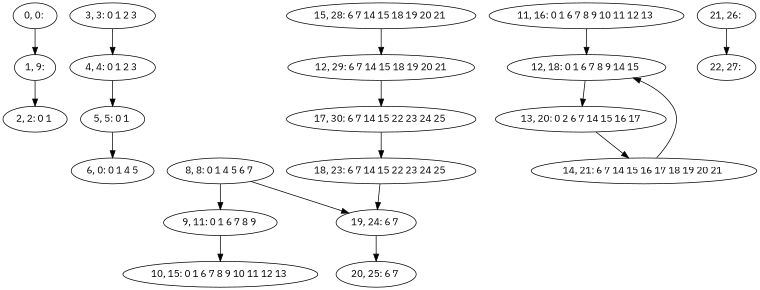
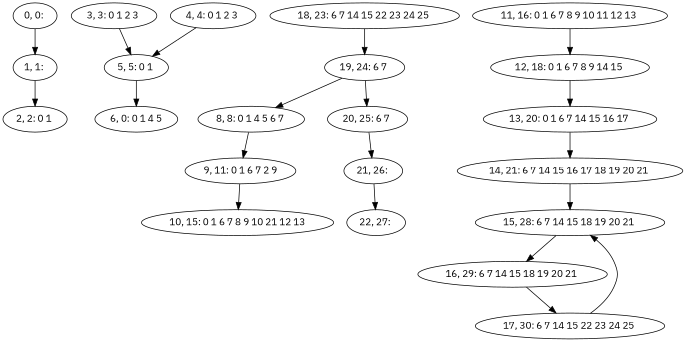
(113, 38) -> (124, 38)
(35, 67) -> (35, 67)
(381, 67) -> (513, 274)
(676, 114) -> (570, 193)
(581, 119) -> (570, 119)
none -> (370, 142)
(381, 142) -> (617, 278)
(296, 196) -> (312, 91)
(220, 223) -> (240, 171)
(220, 274) -> (238, 223)
